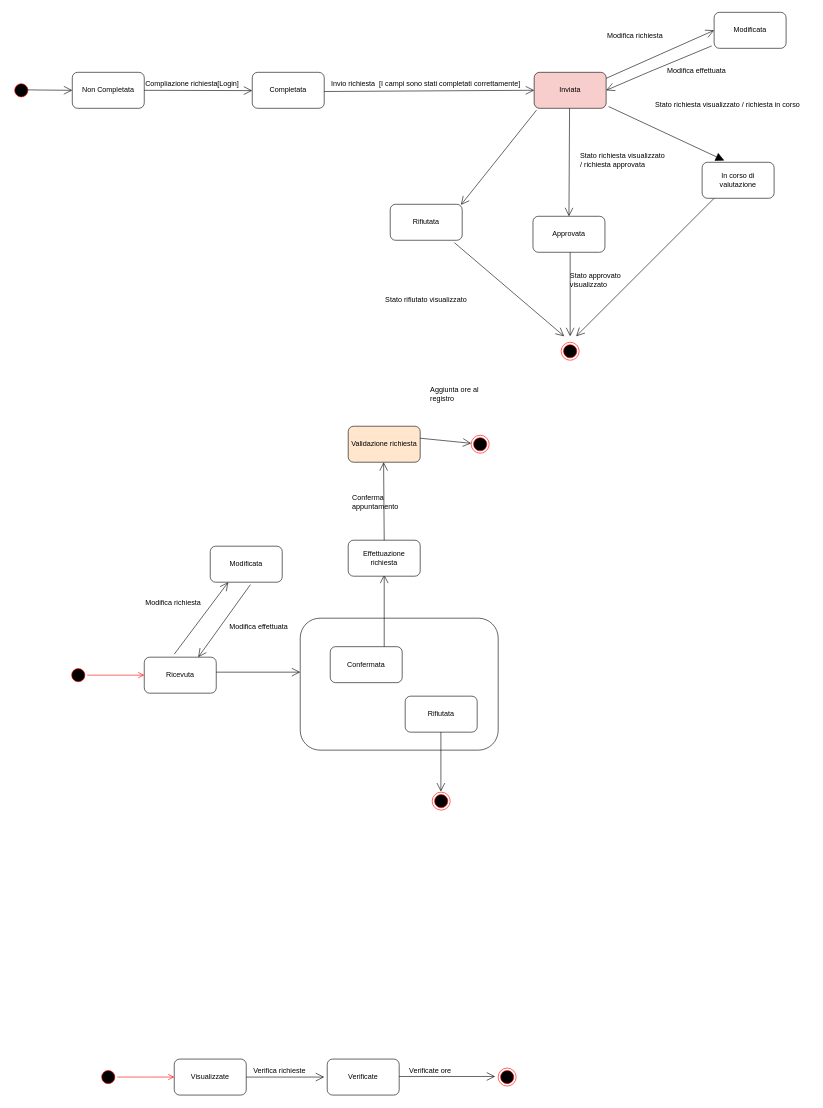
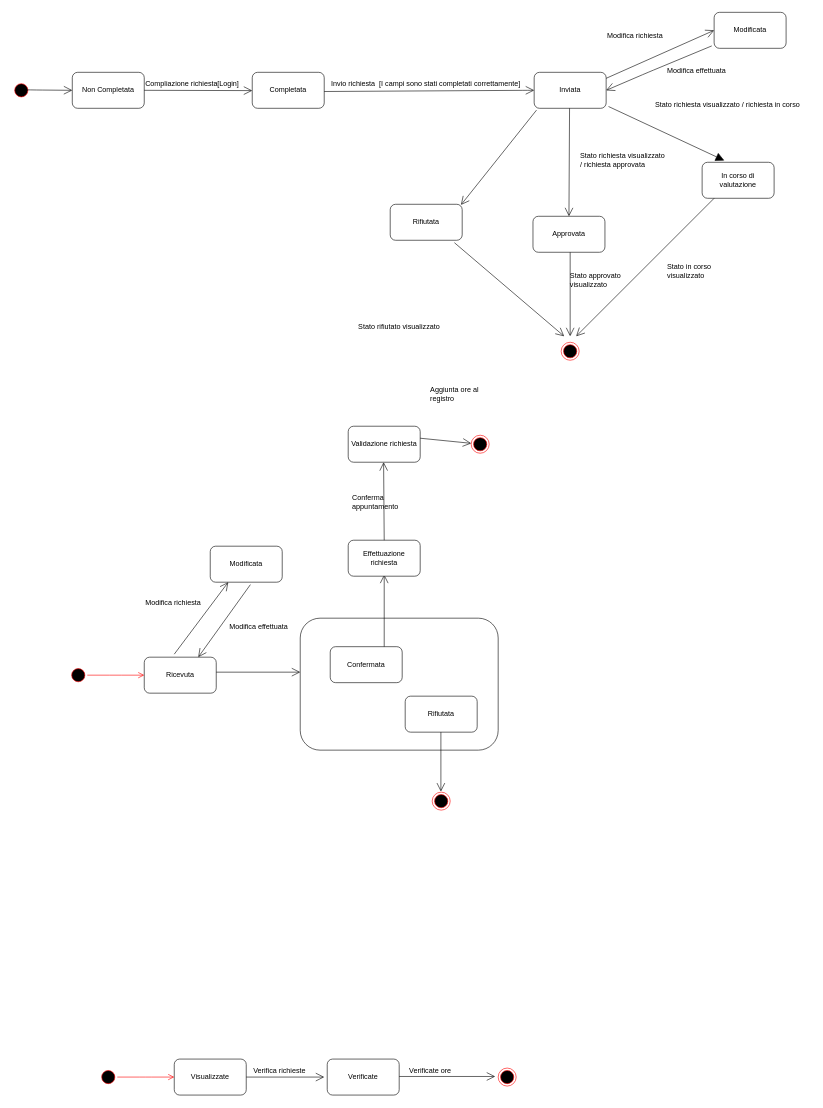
(570, 90) -> (570, 90)
none -> (693, 270)
(429, 300) -> (402, 327)
(384, 444) -> (384, 444)
